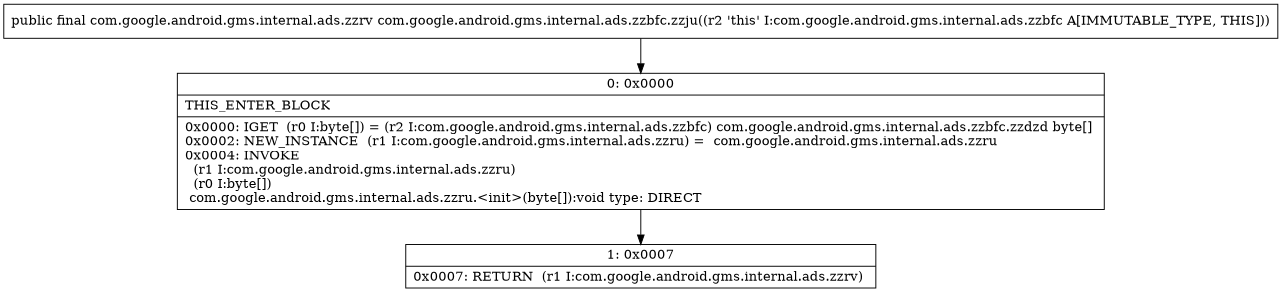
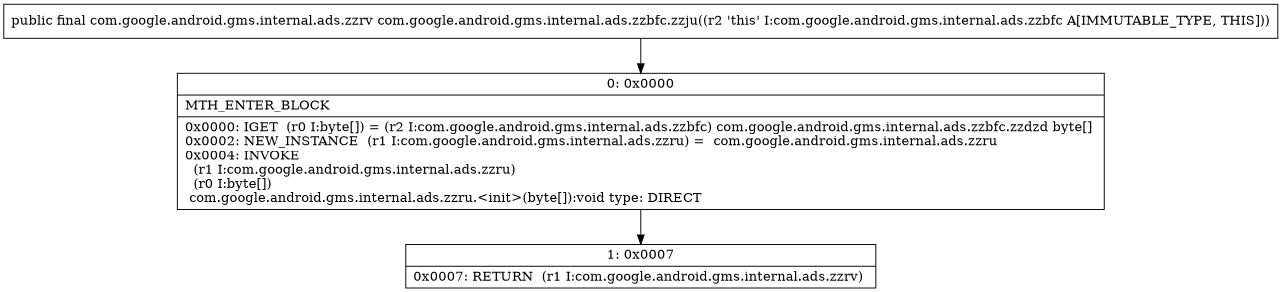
(258, 105) -> (258, 105)
